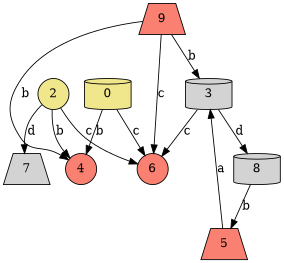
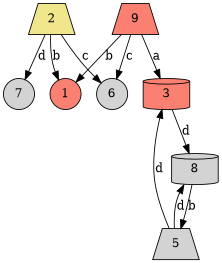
(192, 56) -> (157, 56)
(53, 94) -> (52, 19)
(108, 94) -> none
(209, 94) -> (166, 94)
(182, 129) -> none
(27, 169) -> (19, 94)
(81, 169) -> (66, 94)
(153, 169) -> (112, 94)
(221, 169) -> (160, 169)
none -> (175, 210)
(224, 244) -> (176, 244)
